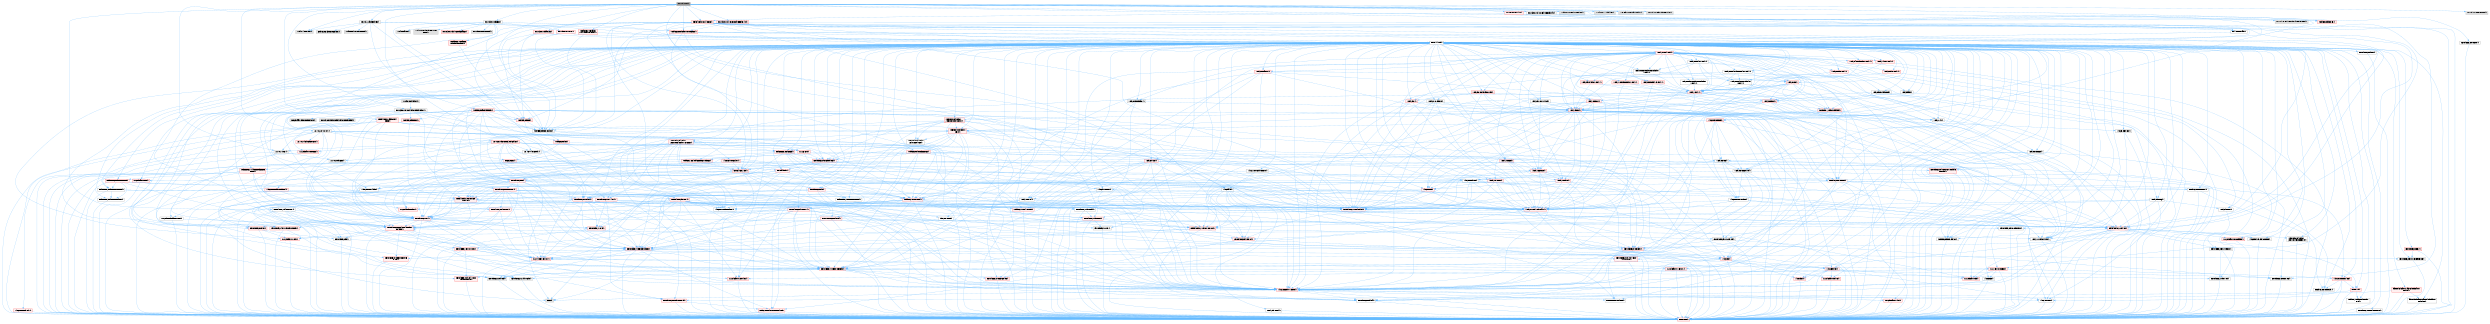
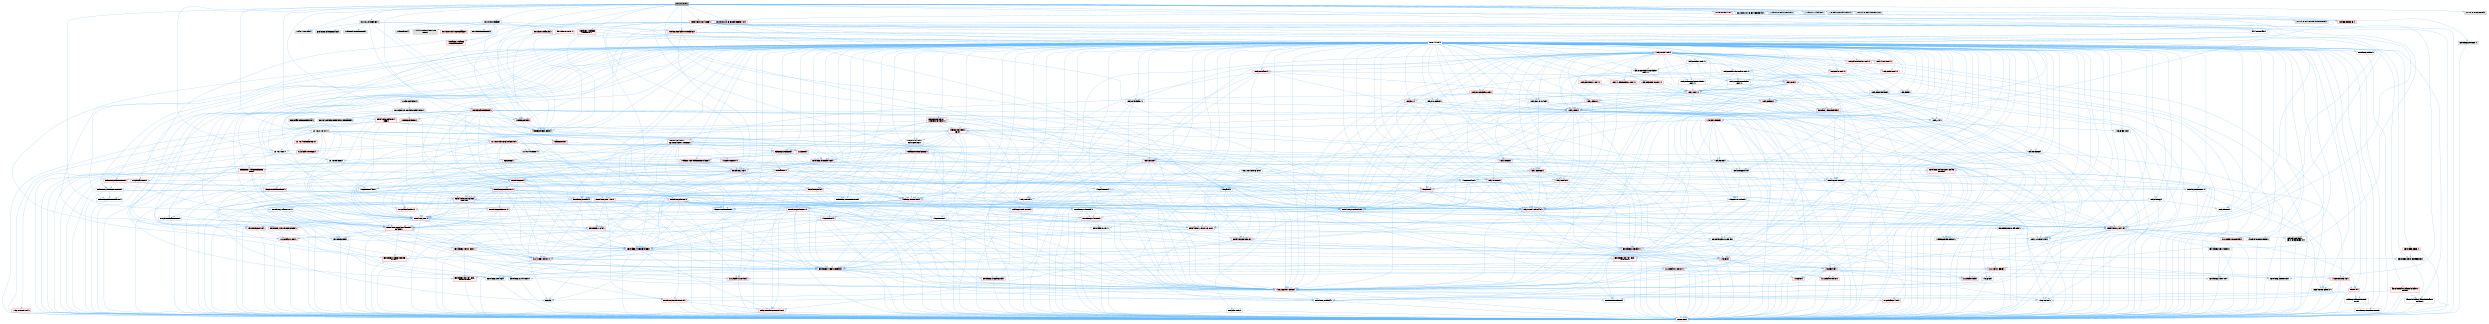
(588, 32) -> (587, 32)
(831, 219) -> (828, 219)
